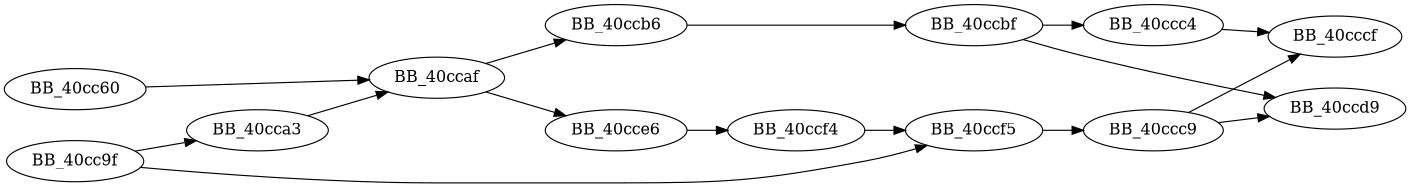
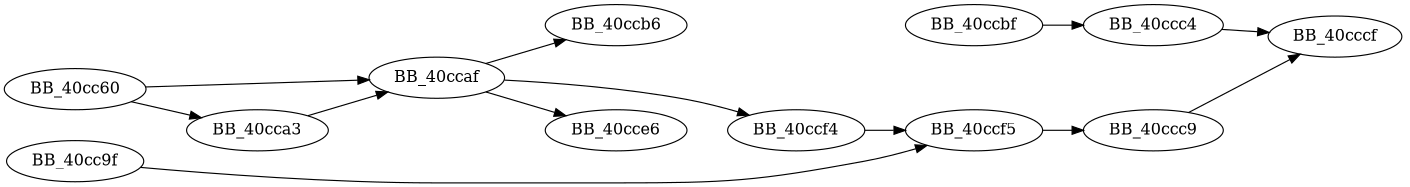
(791, 25) -> none
(1335, 109) -> none
(702, 130) -> (622, 90)
(160, 147) -> (161, 108)
